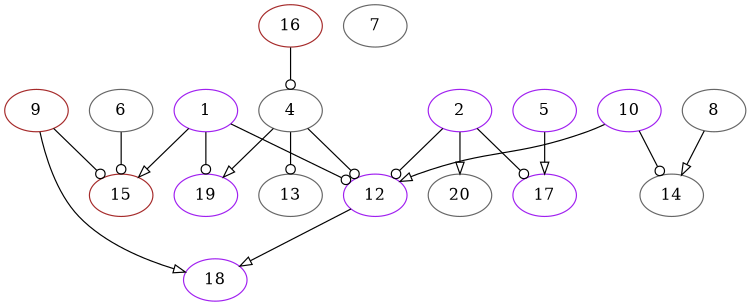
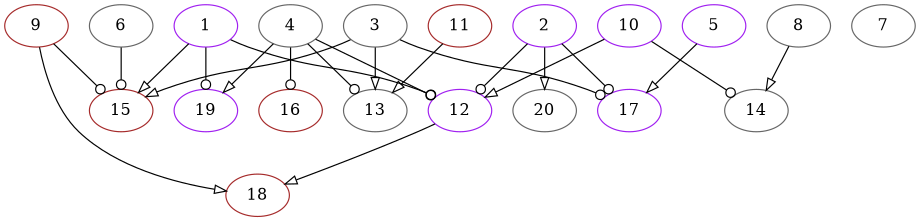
none -> (375, 26)
none -> (460, 26)
(291, 64) -> (291, 68)
(215, 280) -> (258, 195)
